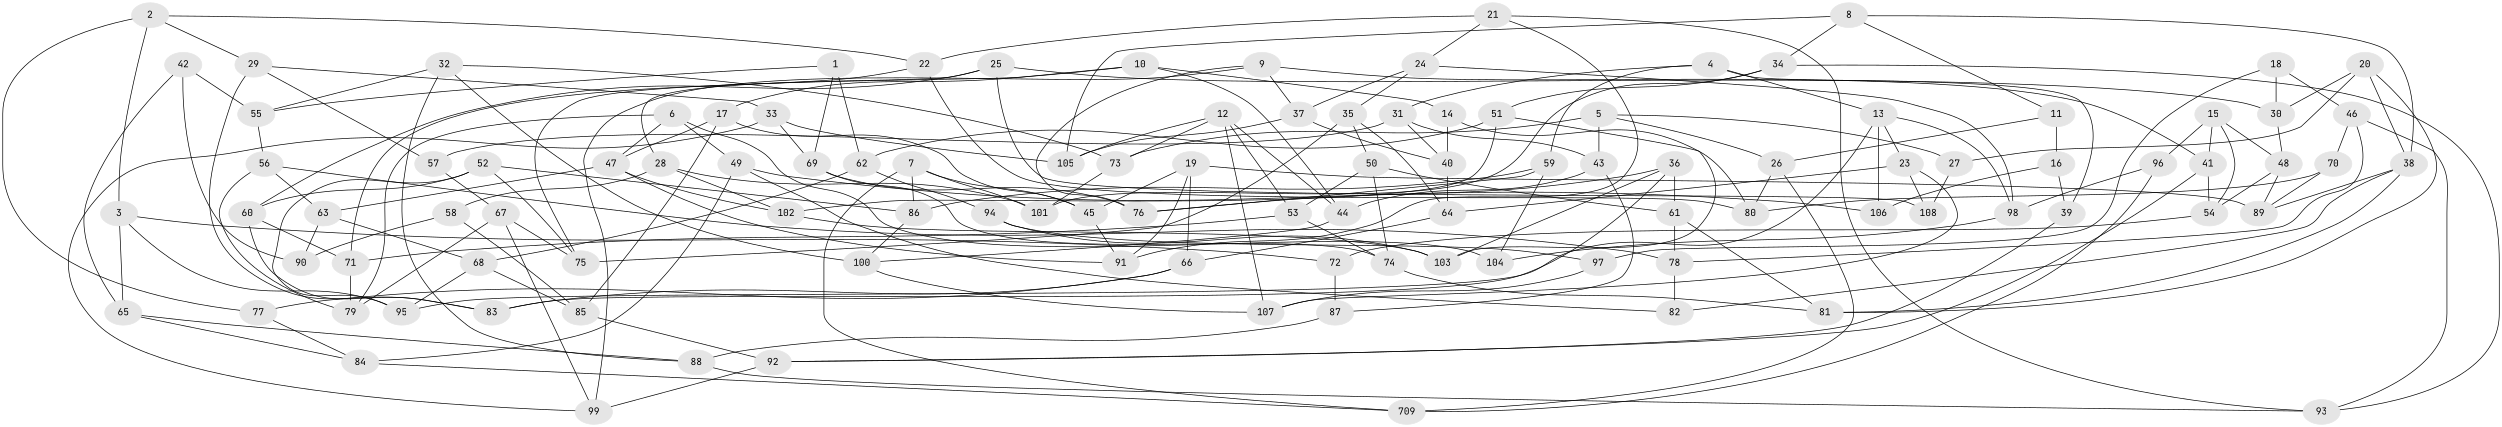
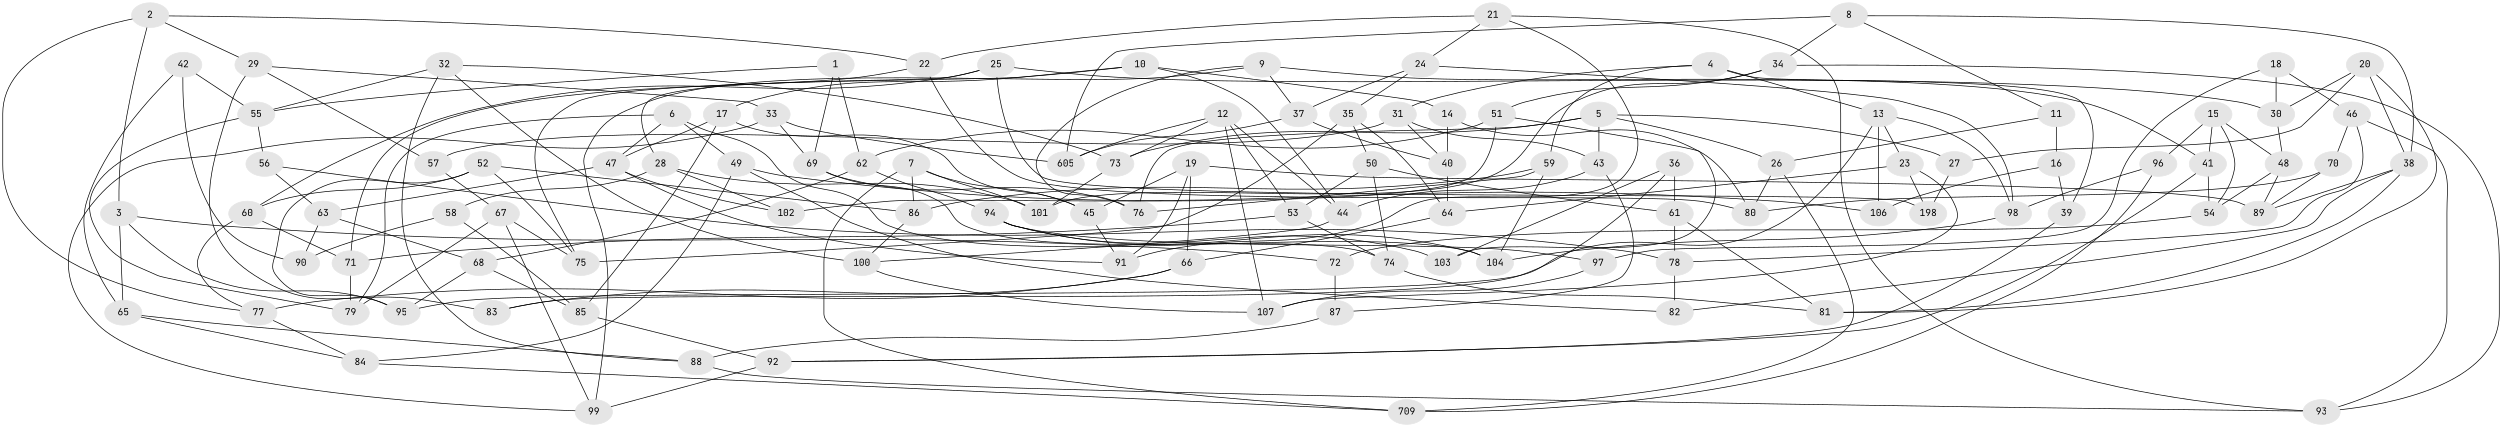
(1066, 164) -> (1066, 164)
(1408, 194) -> (1345, 132)
(1928, 214) -> (1928, 214)
(960, 230) -> none
none -> (1242, 240)
(243, 257) -> (111, 250)
(344, 299) -> (198, 267)
